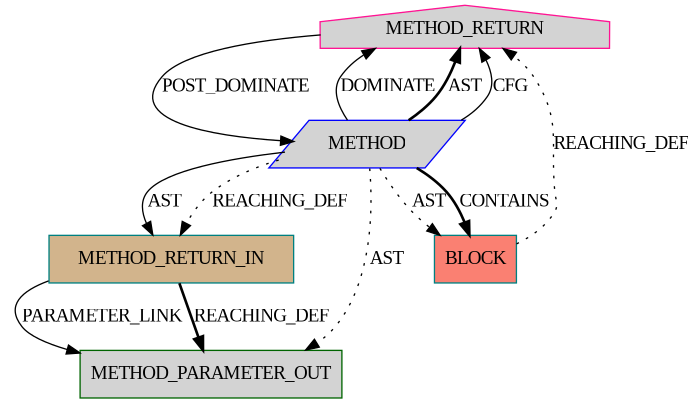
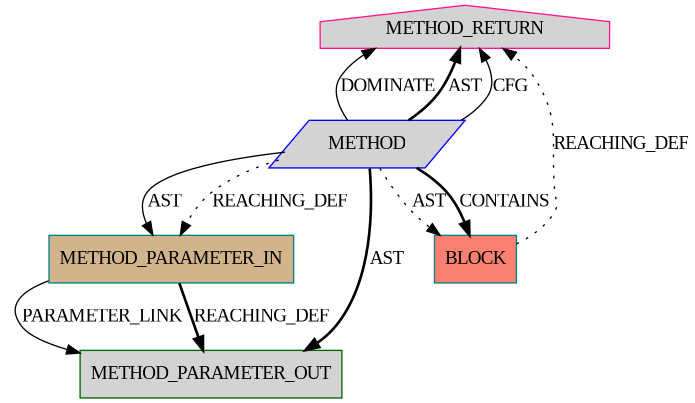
(163, 76) -> none
(171, 259) -> (171, 259)
(364, 263) -> (364, 263)
